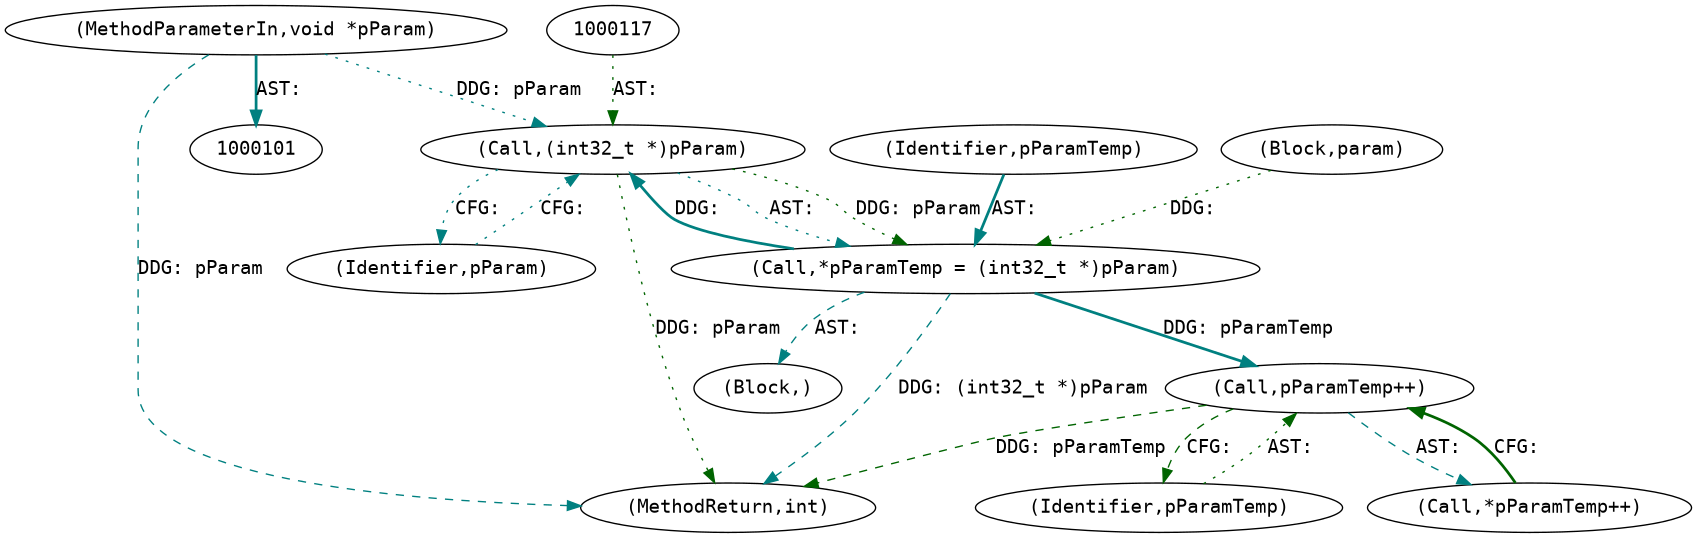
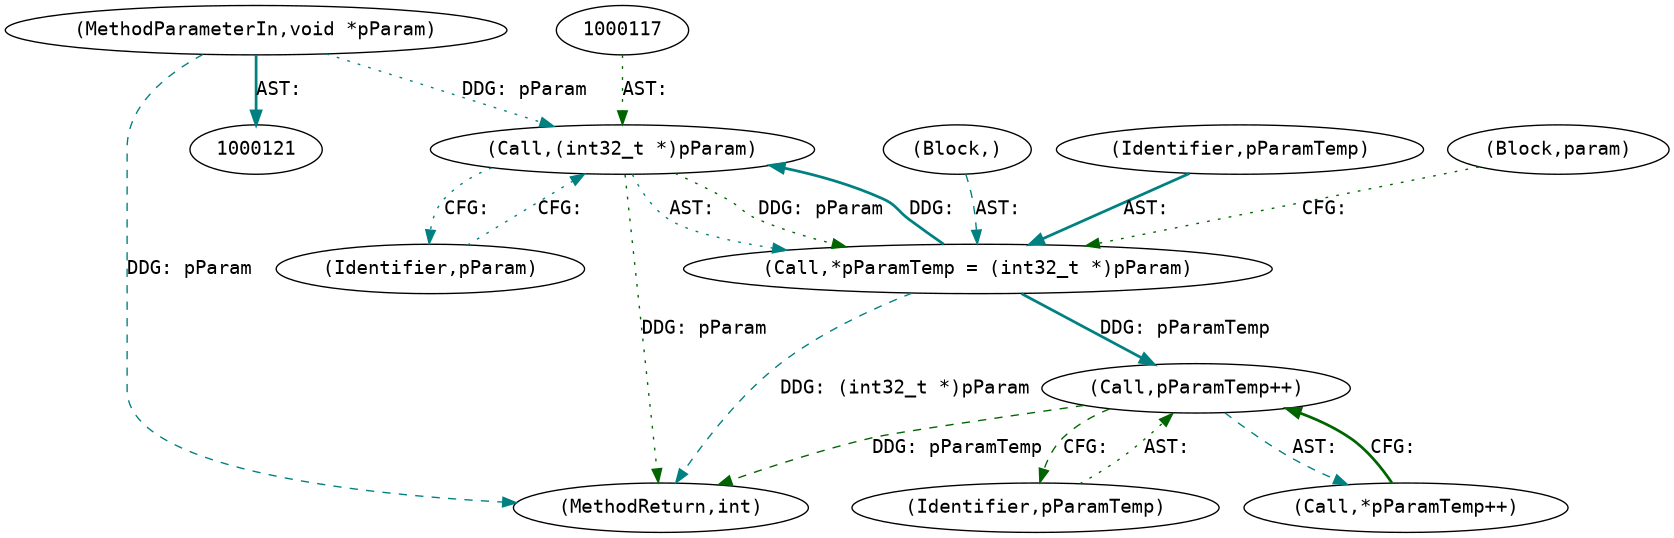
(256, 150) -> (256, 150)
(1199, 209) -> (1331, 209)
(820, 315) -> (973, 202)
